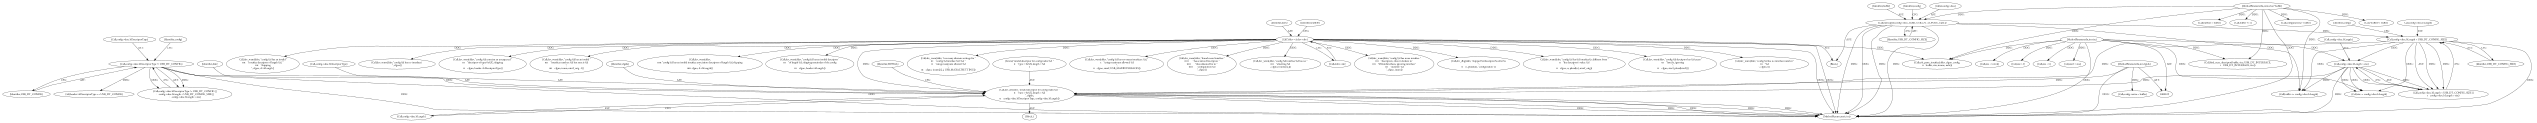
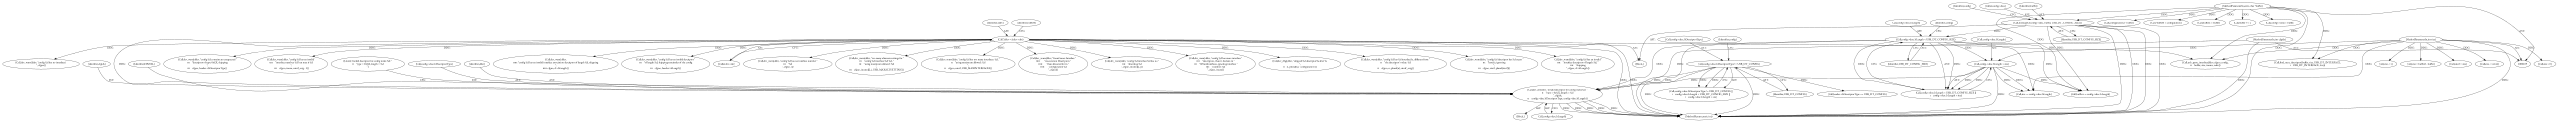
none -> (2414, 9)
(2376, 23) -> (2166, 23)
none -> (2421, 64)
(2132, 78) -> (2261, 14)
